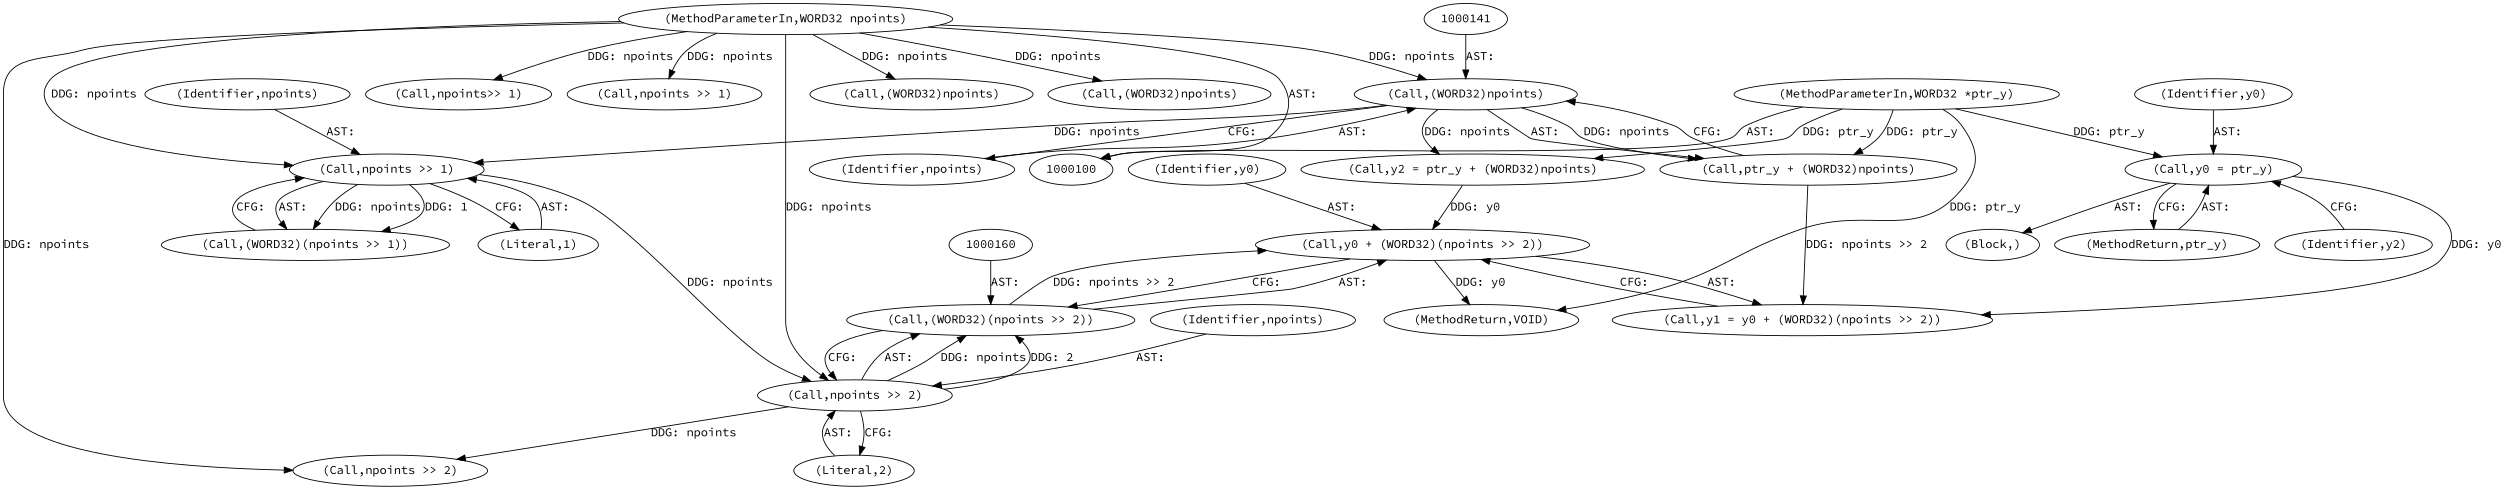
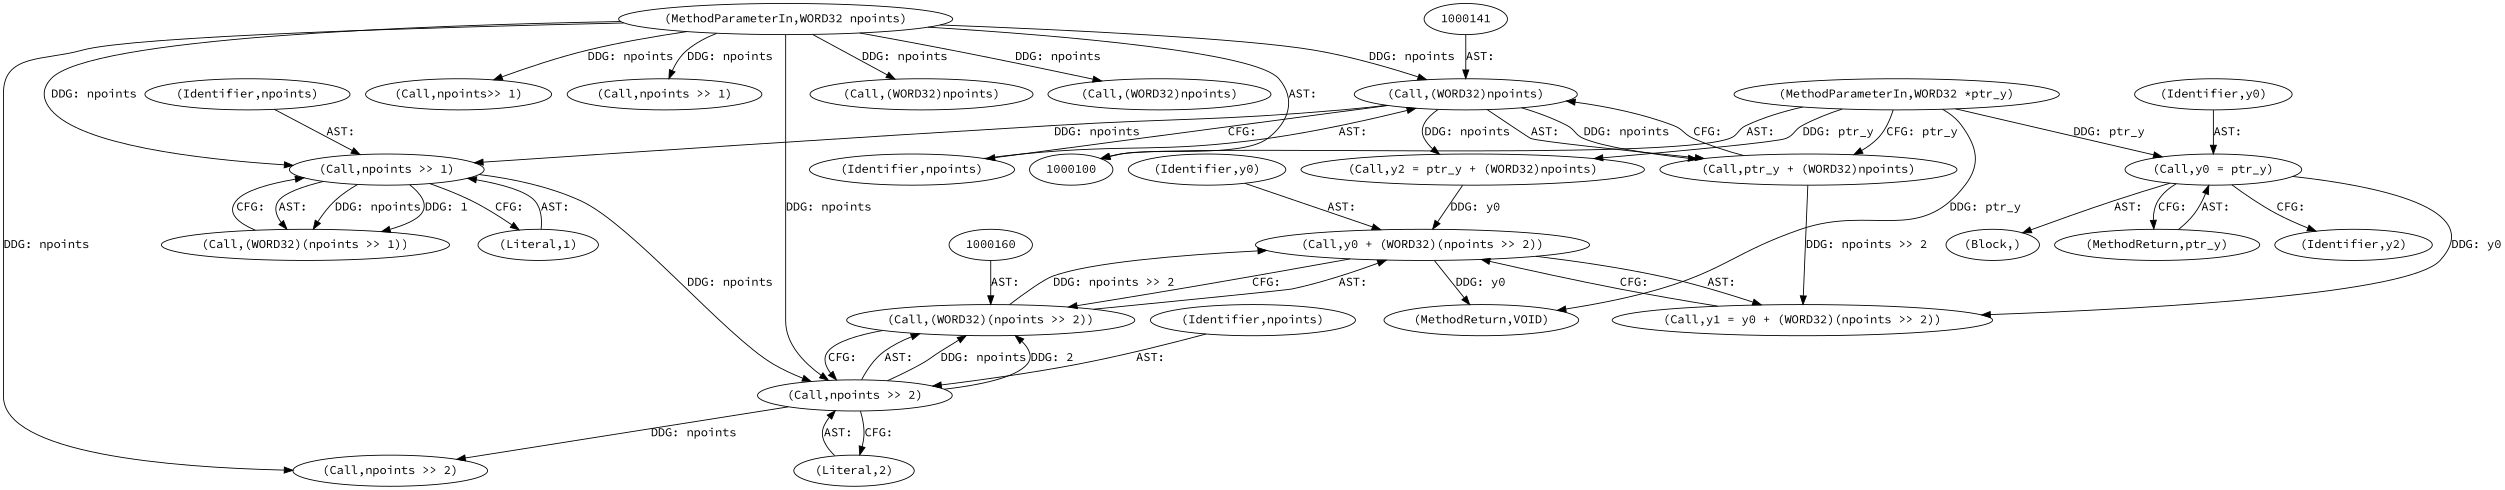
(1922, 132) -> (1922, 132)
(2316, 201) -> (2268, 209)
